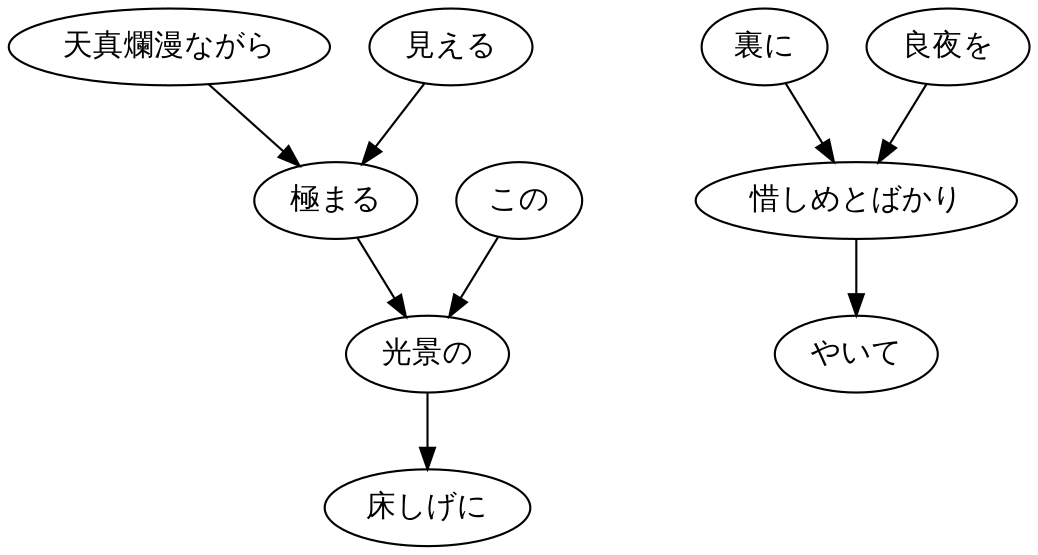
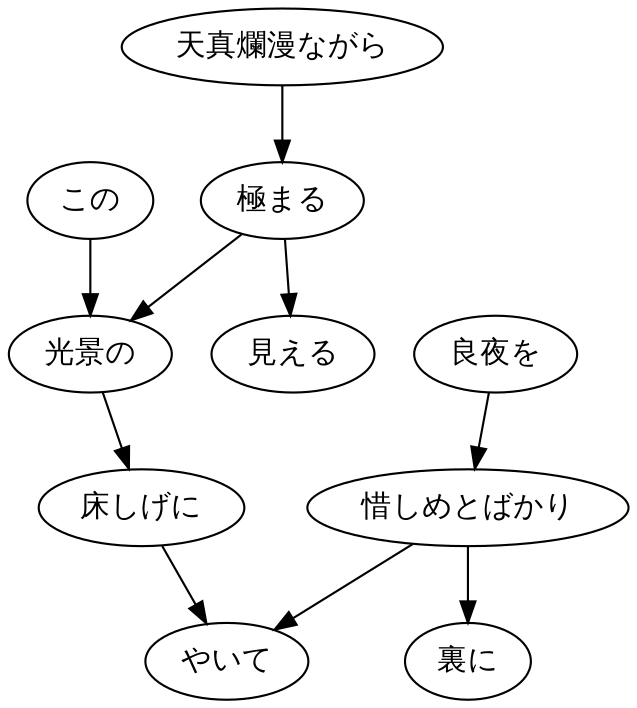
(804, 114) -> (468, 574)
(400, 115) -> (287, 267)
none -> (179, 575)
